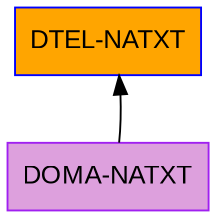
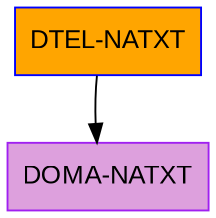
(121, 119) -> (95, 100)
